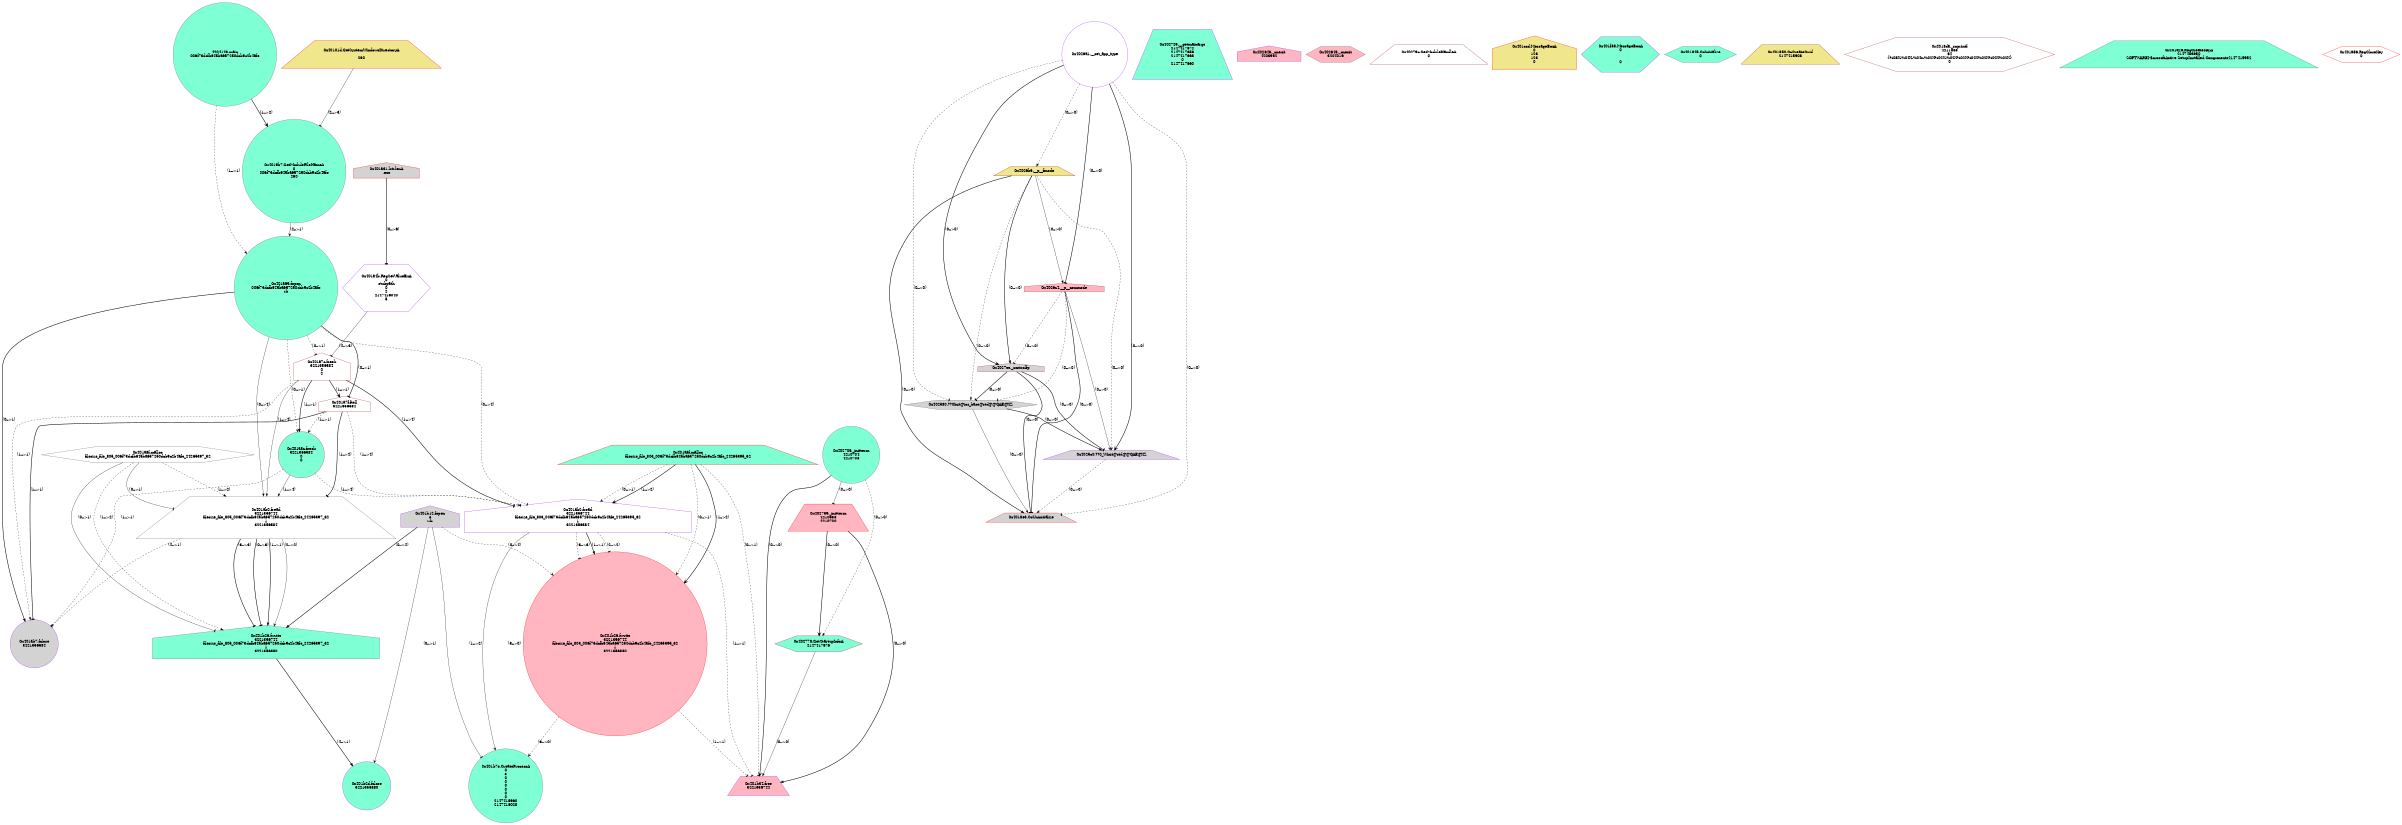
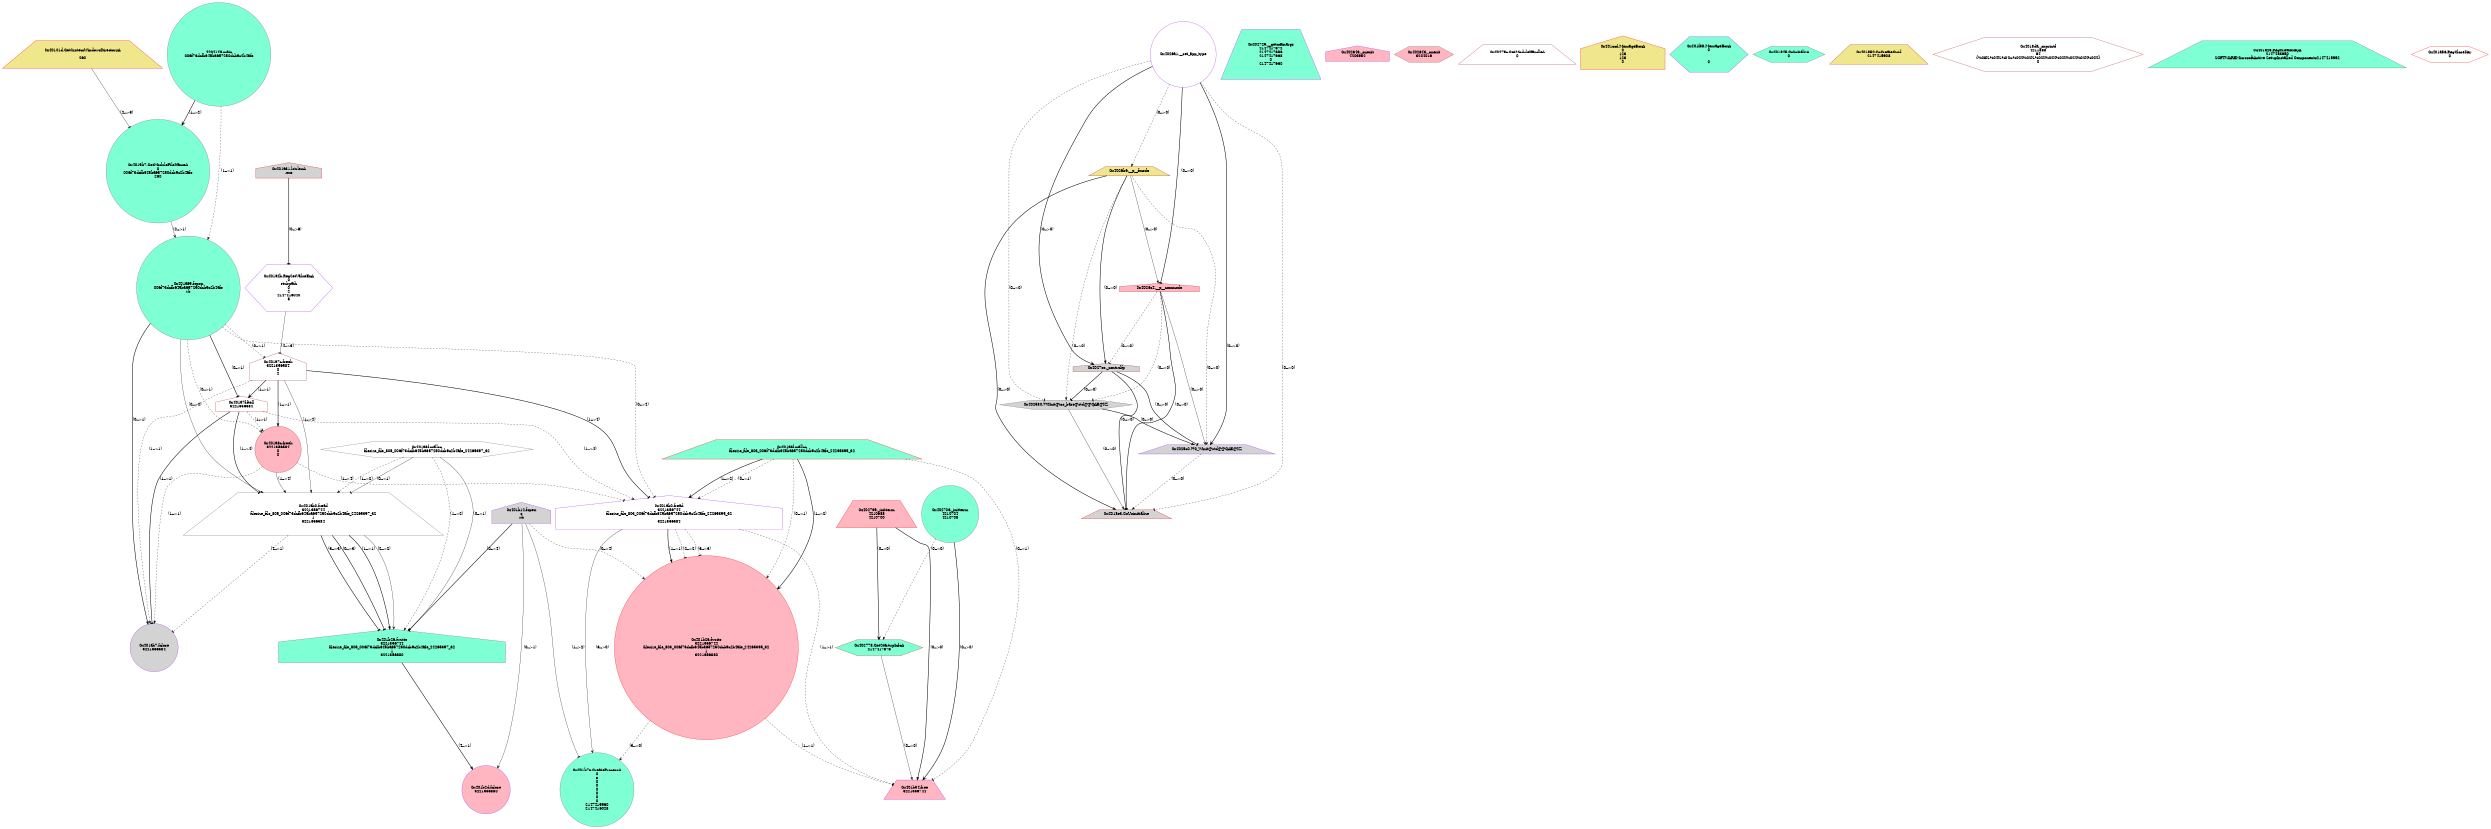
(301, 455) -> (278, 449)
(838, 492) -> none
(367, 786) -> (486, 790)
